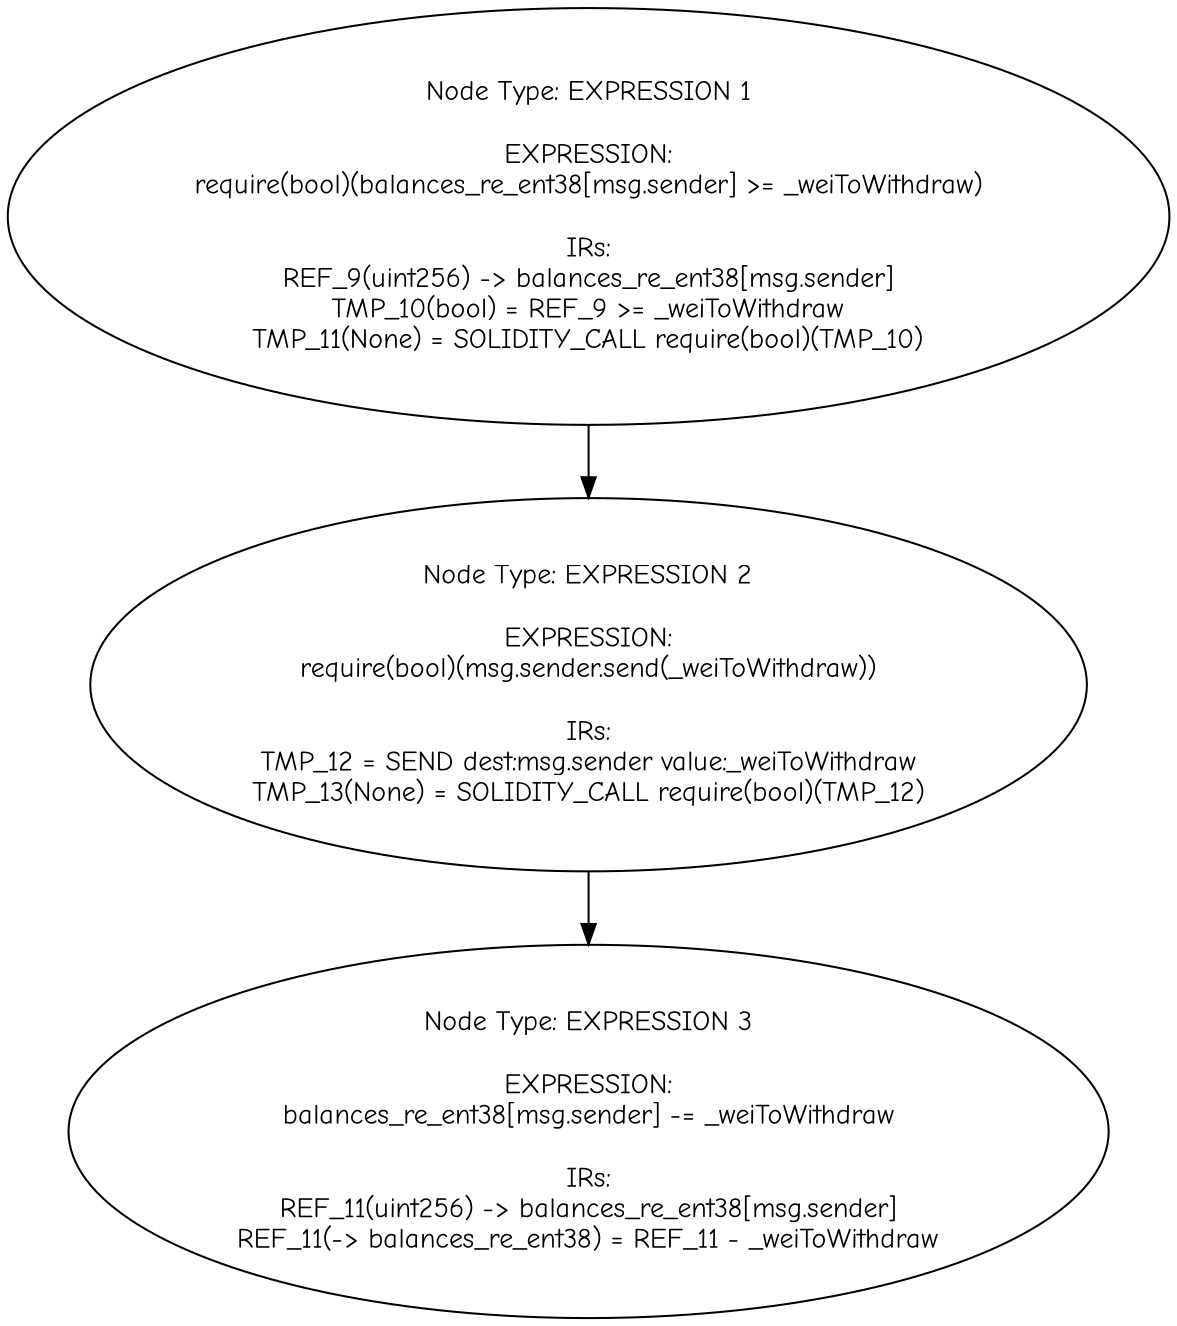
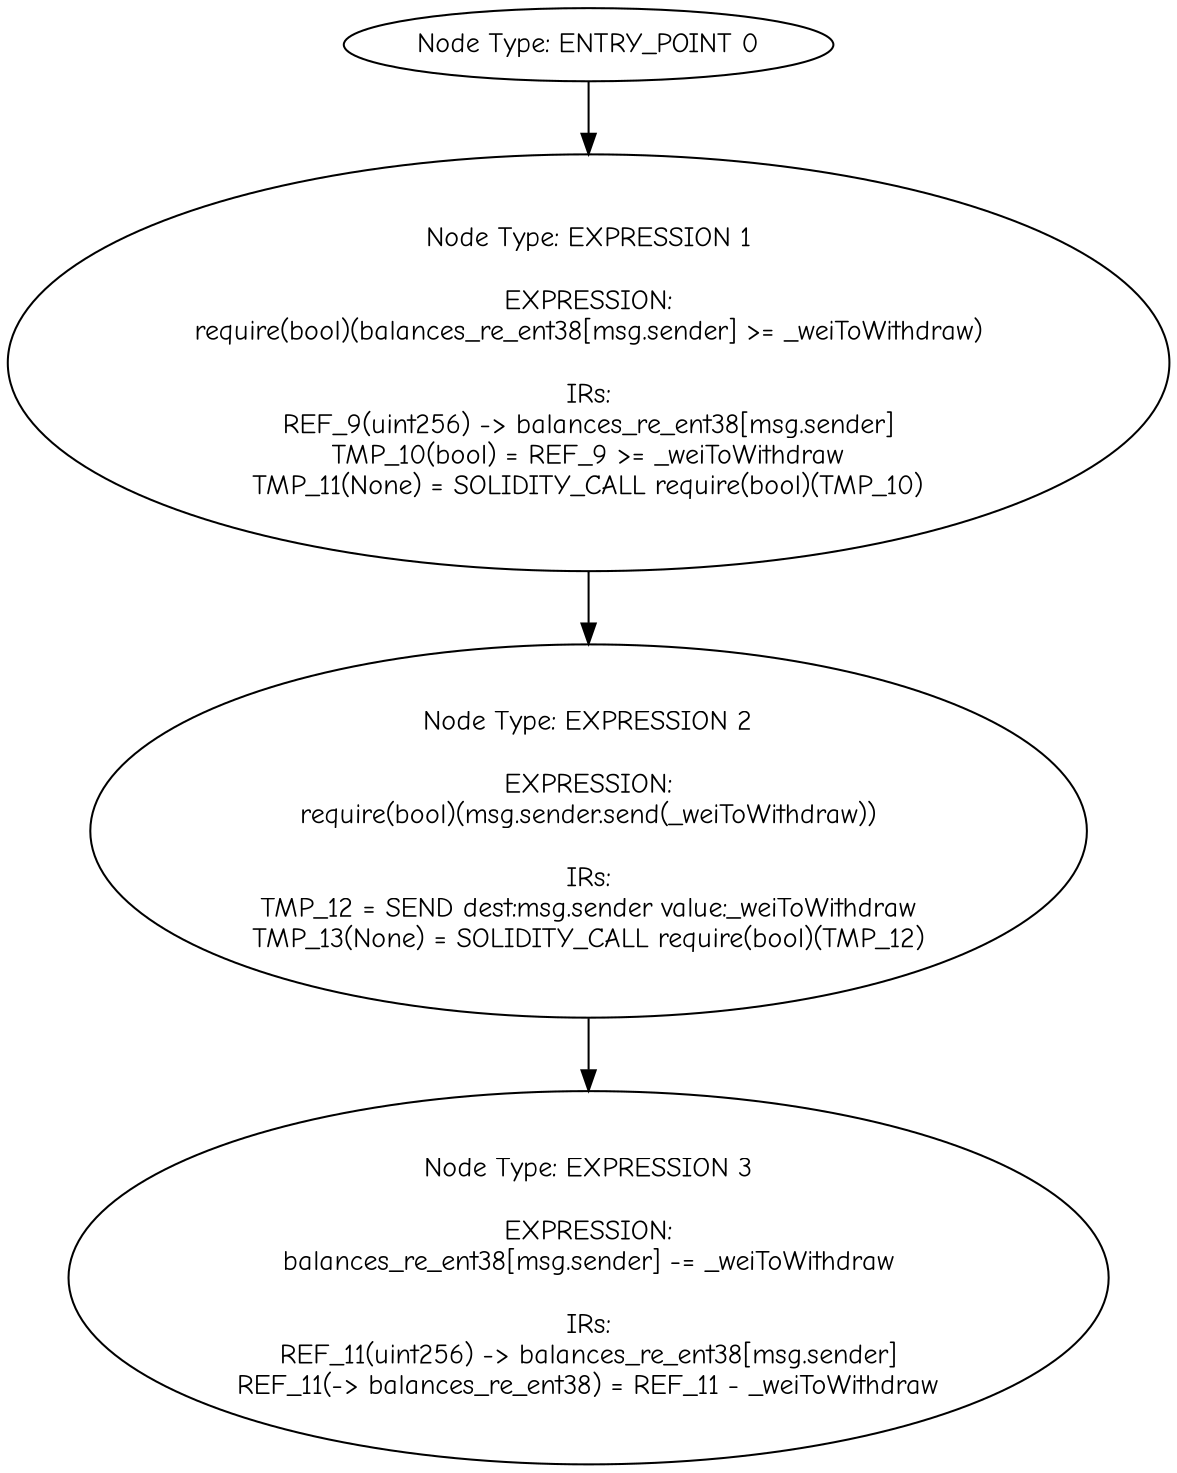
none -> (589, 45)
